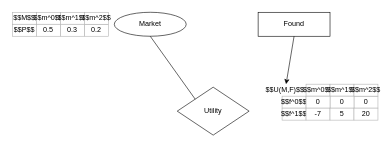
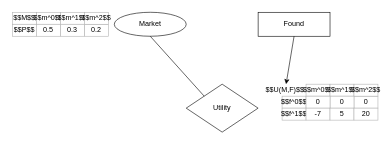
(213, 111) -> (222, 108)
